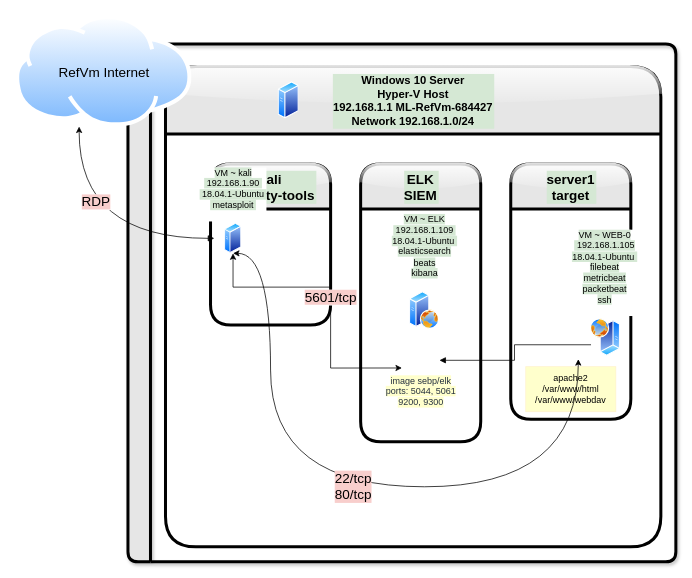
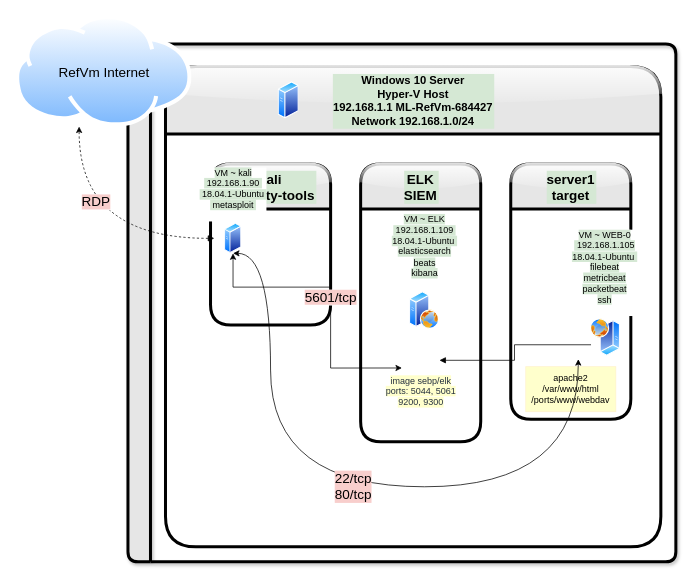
(156, 232) -> (156, 232)
(570, 389) -> (570, 389)
